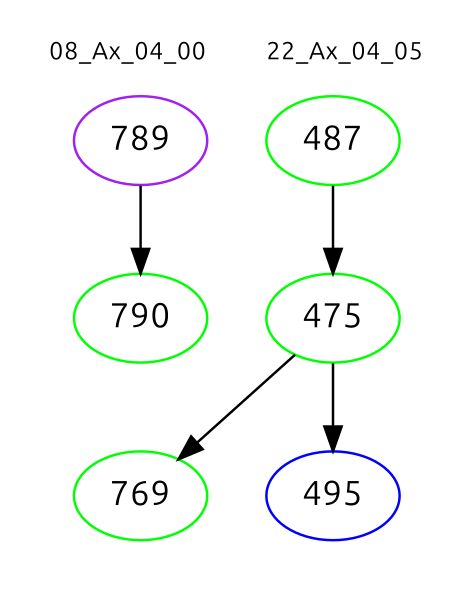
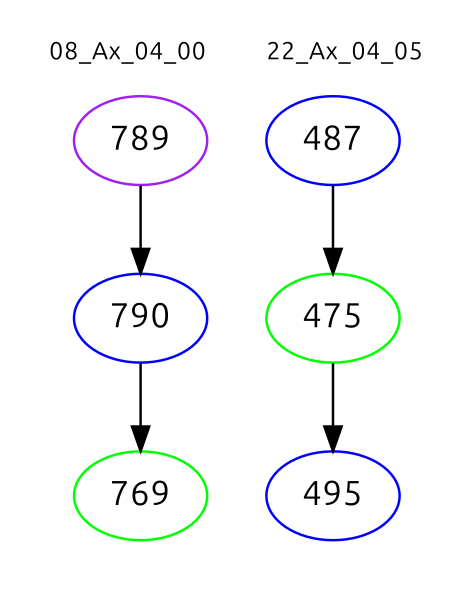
(333, 141) -> (333, 141)
(141, 318) -> (141, 318)
(263, 383) -> (141, 395)
